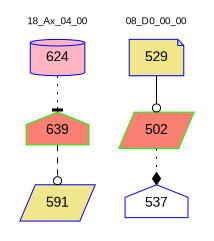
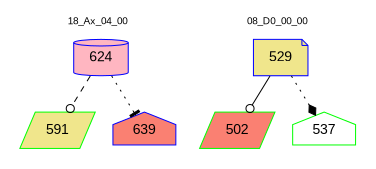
(58, 130) -> (144, 130)
(58, 161) -> (81, 91)
(157, 161) -> (300, 90)
(58, 203) -> (58, 130)
(157, 203) -> (324, 130)
